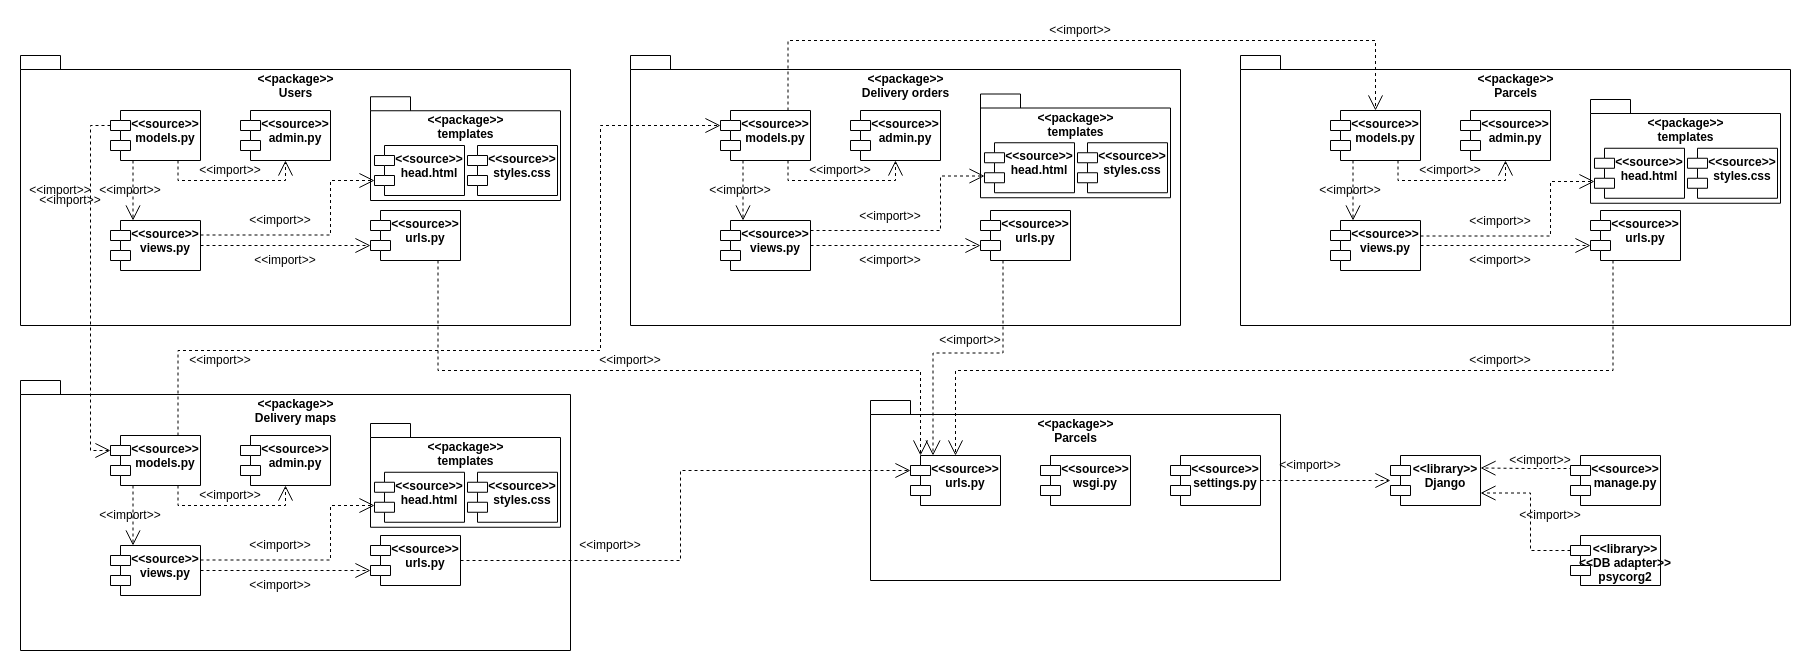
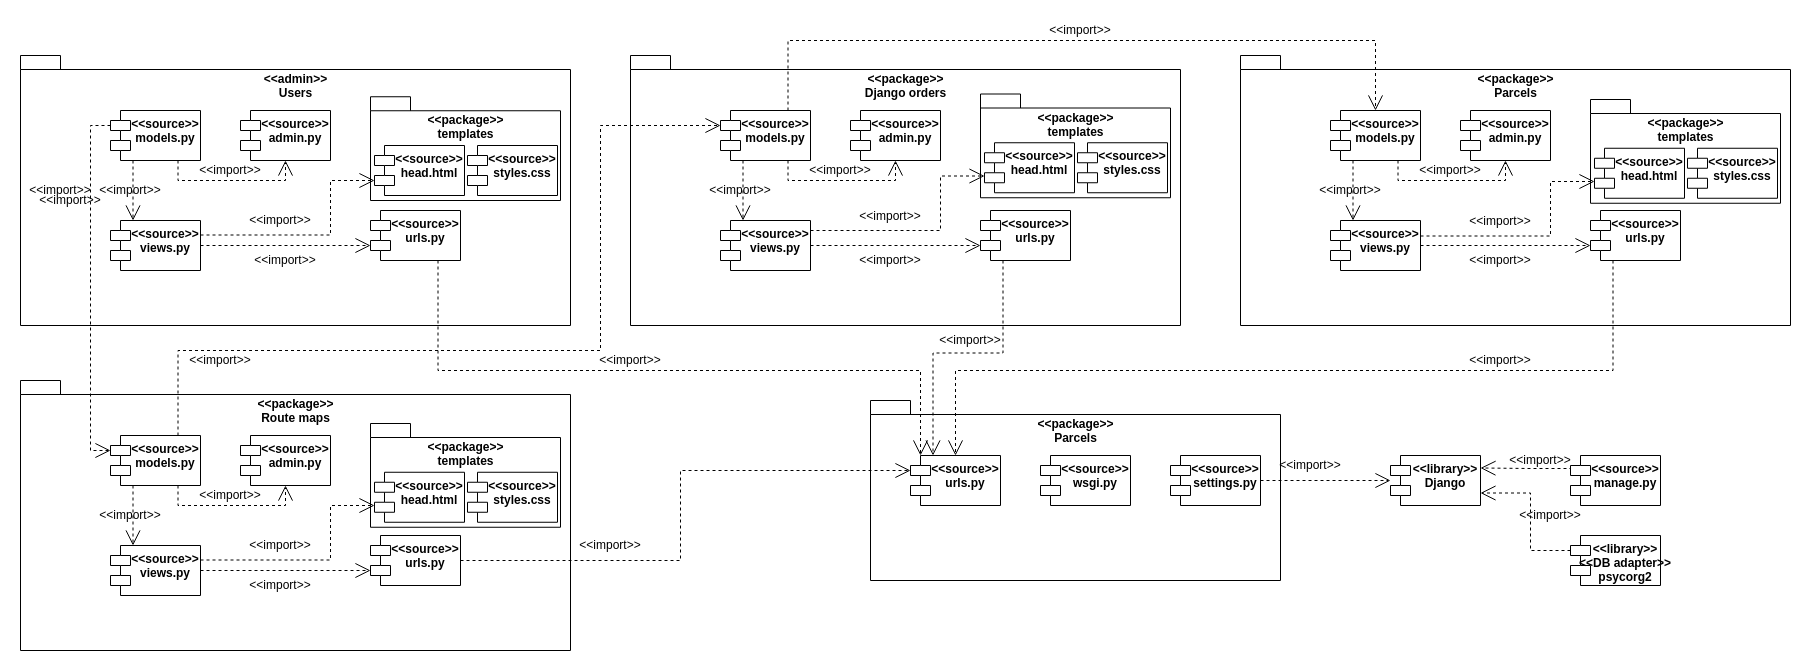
(296, 87) -> (296, 87)
(906, 87) -> (906, 87)
(296, 412) -> (296, 412)
